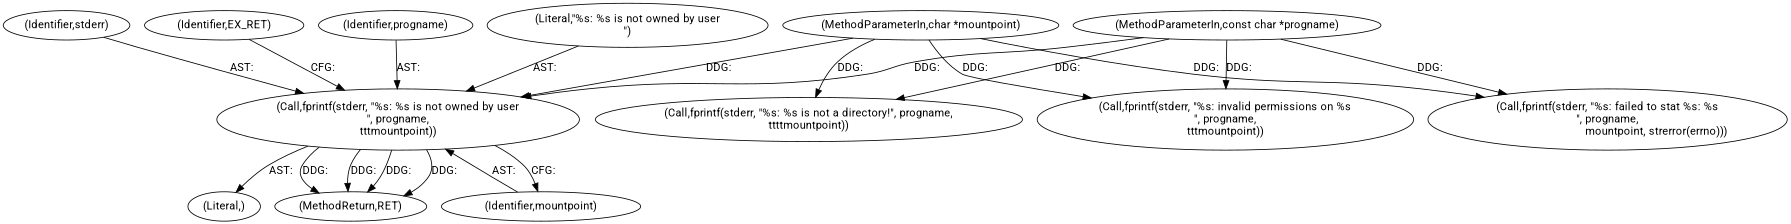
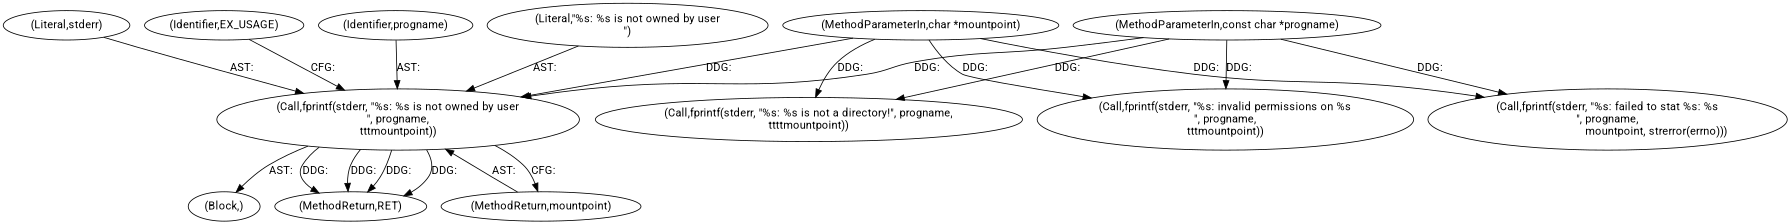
(67, 25) -> (67, 25)
(224, 25) -> (224, 25)
(224, 206) -> (224, 206)
(541, 206) -> (541, 206)
